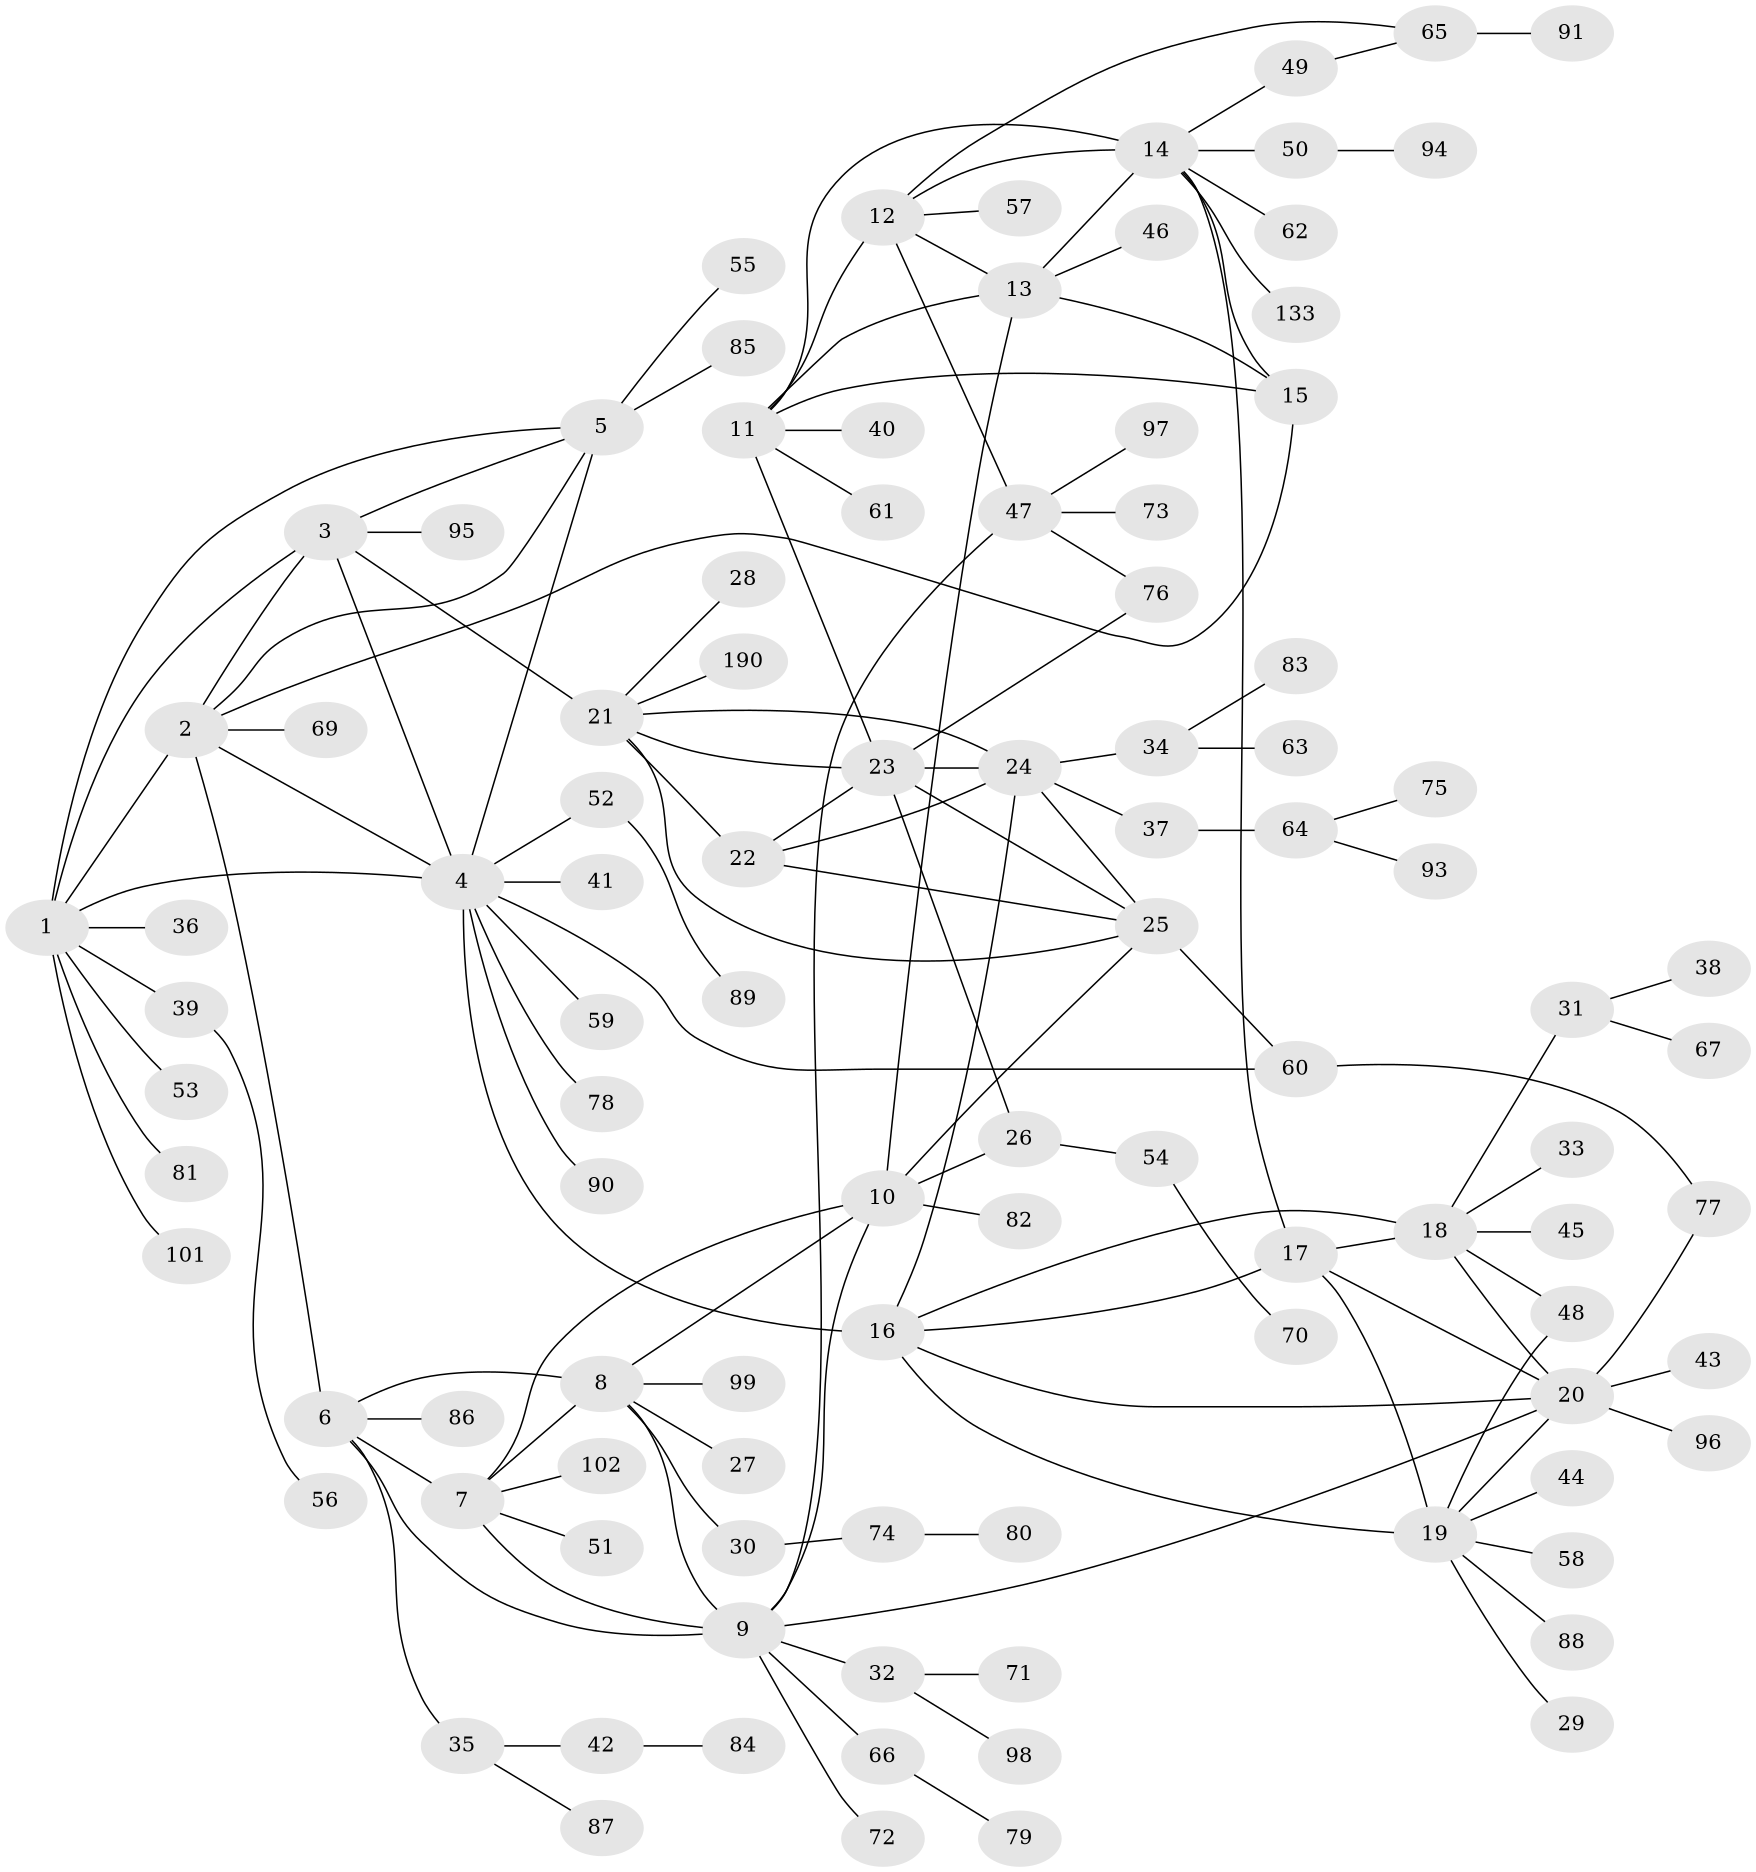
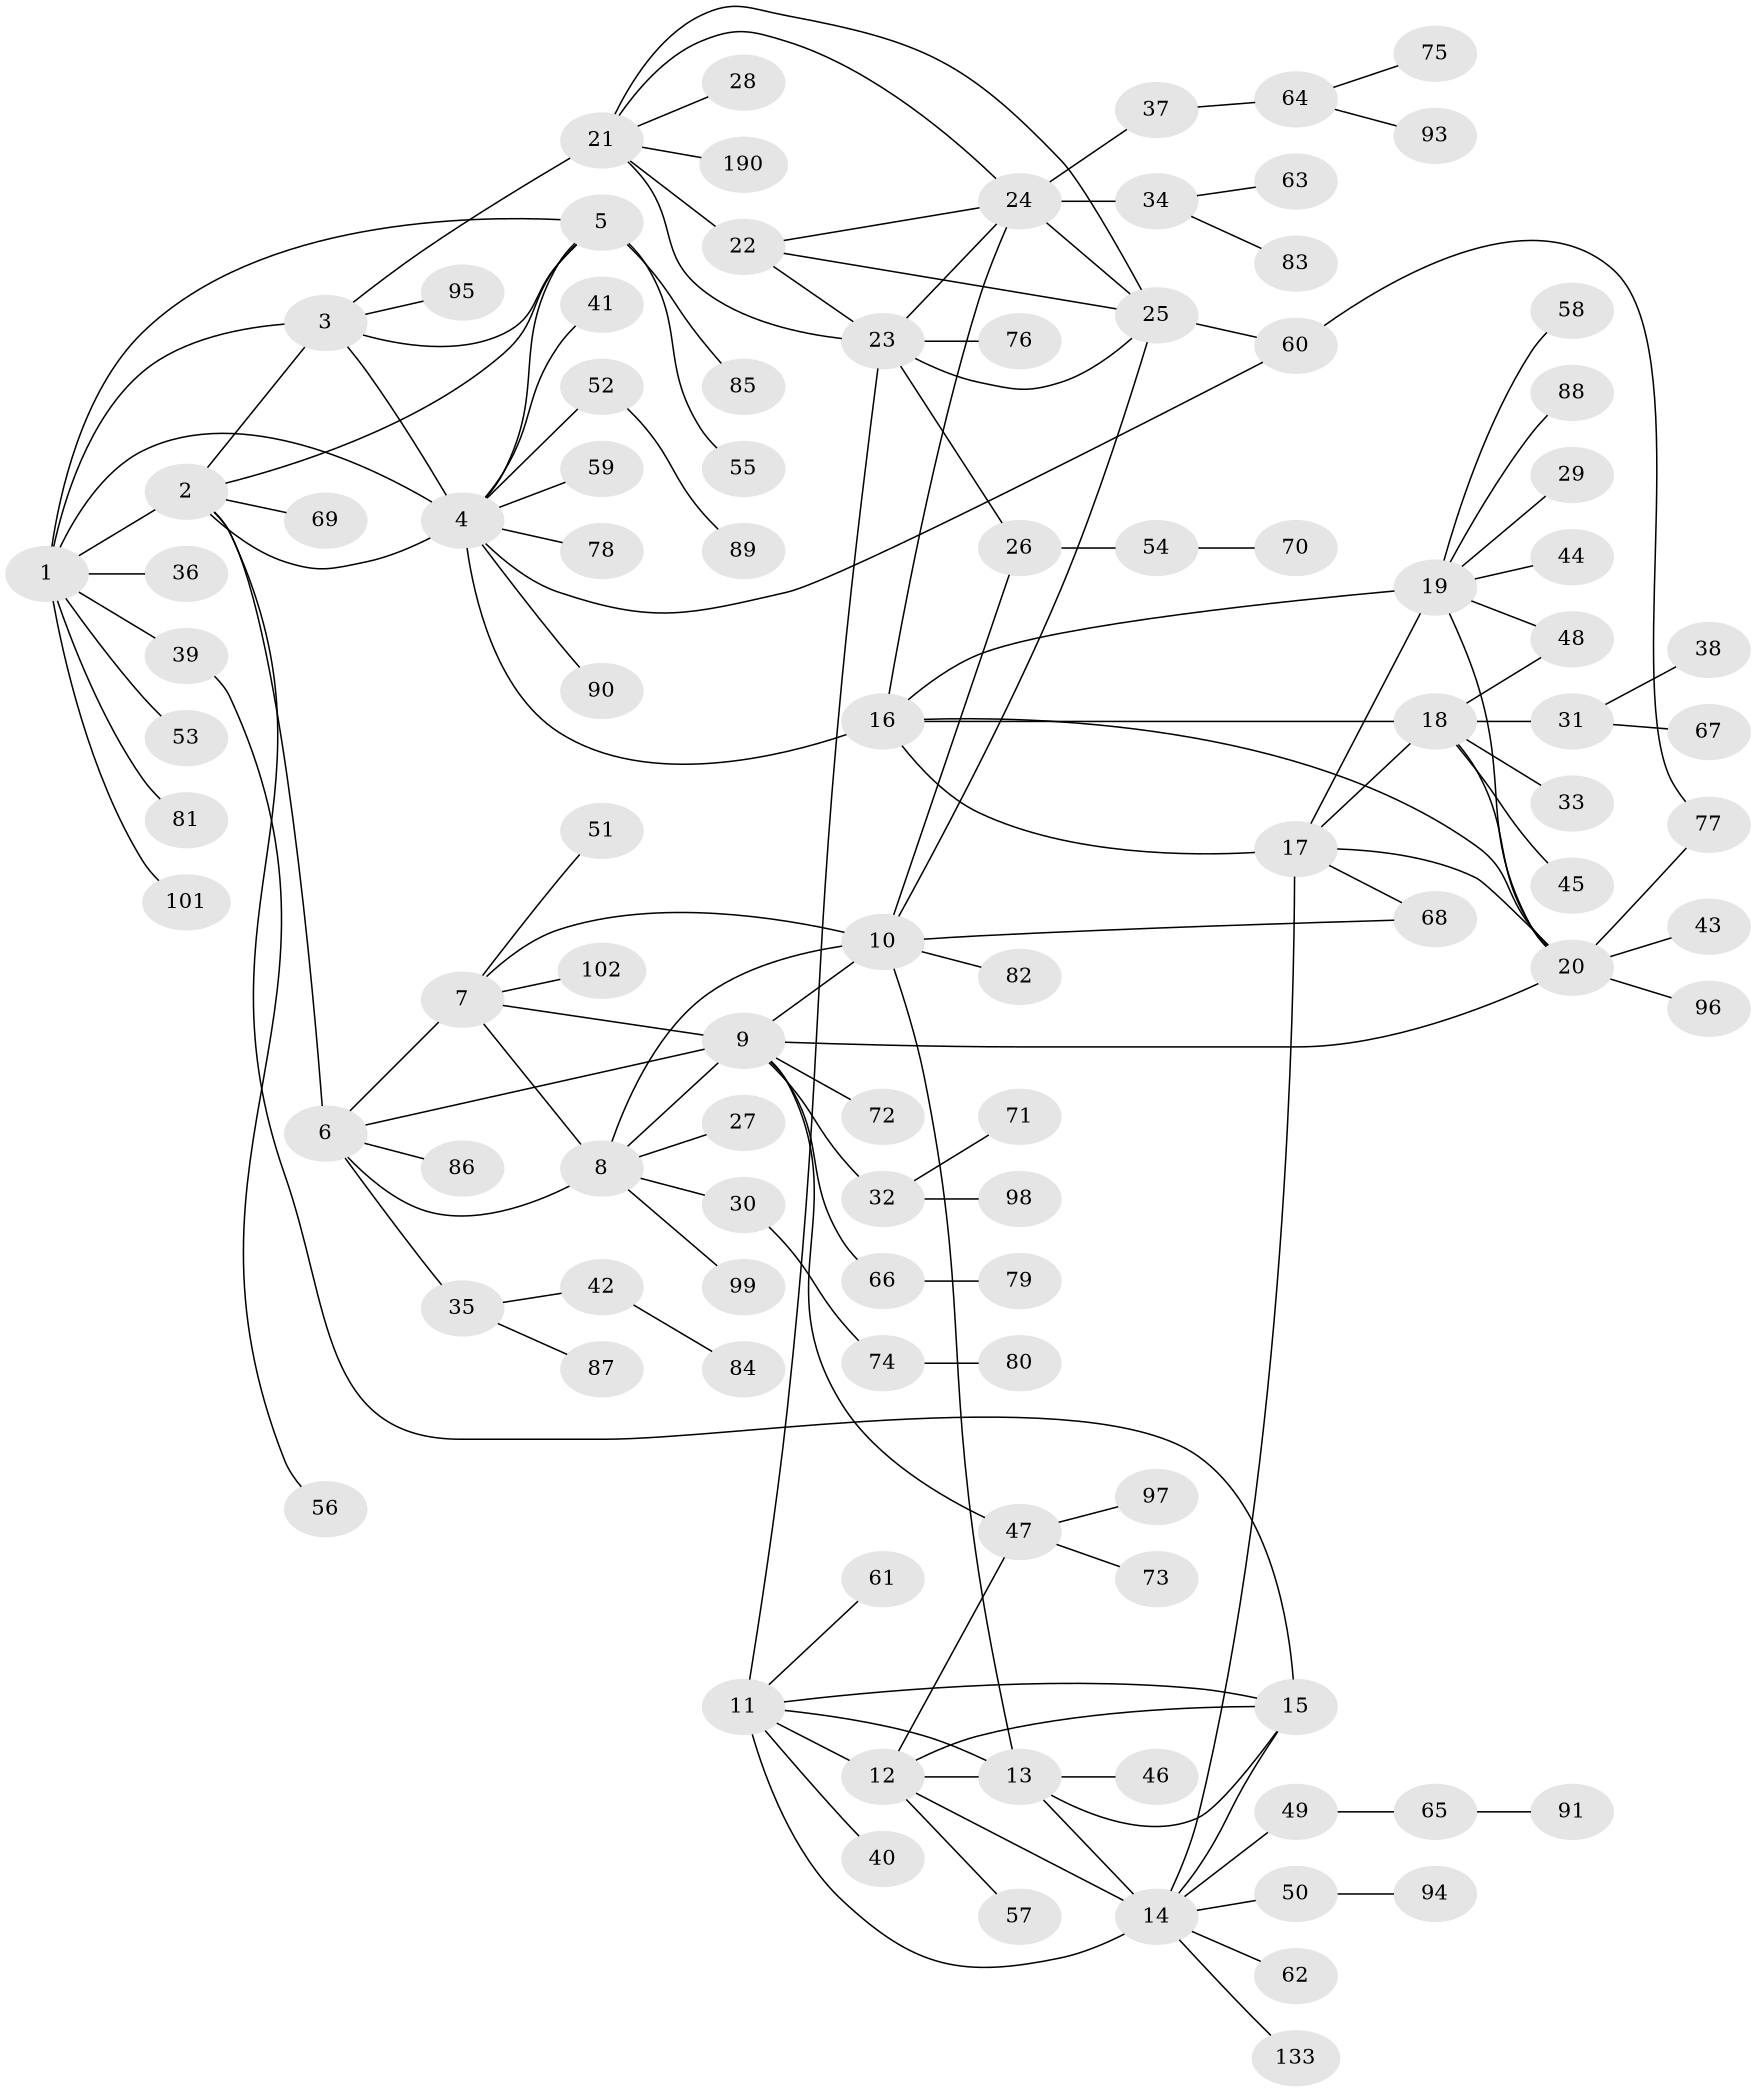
(1134, 58) -> (1082, 1717)
(1088, 554) -> none
none -> (1435, 919)
